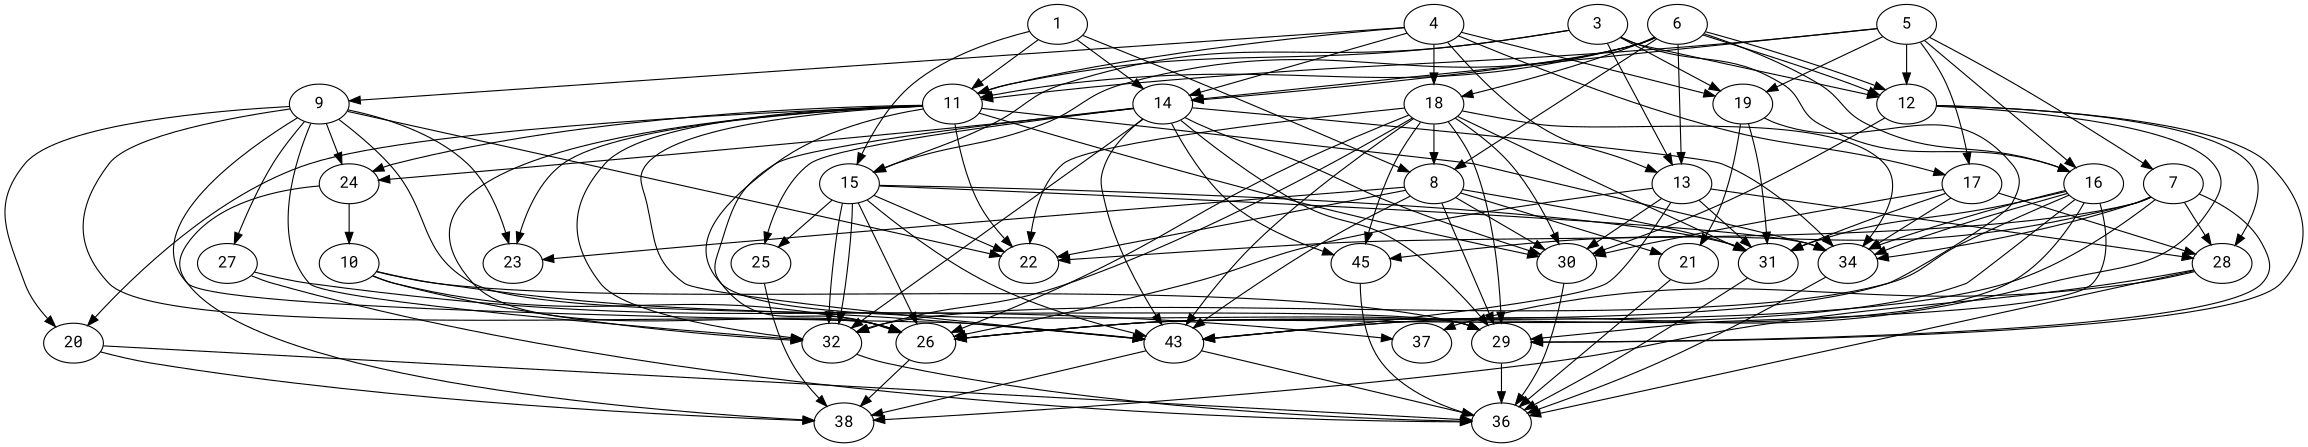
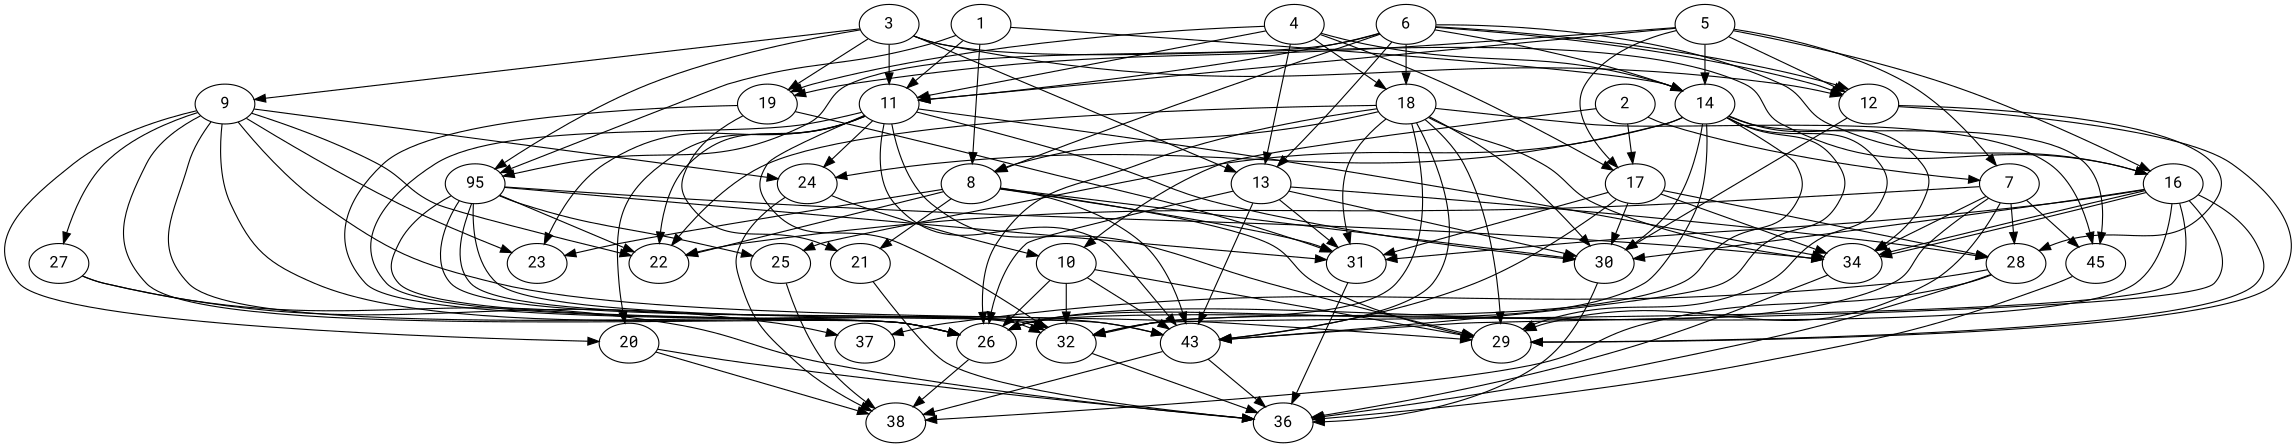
(883, 64) -> (563, 64)
none -> (1625, 104)
(849, 184) -> (475, 184)
none -> (1895, 225)
(2059, 280) -> (1454, 291)
(1501, 378) -> none
